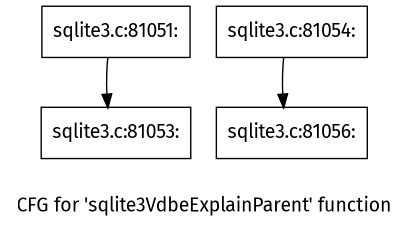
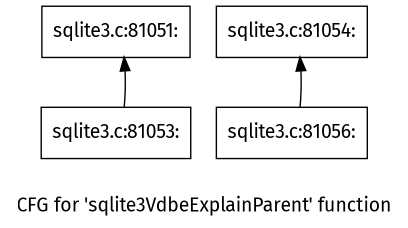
(107, 76) -> (125, 89)
(283, 76) -> (301, 89)
